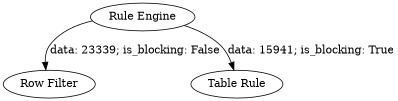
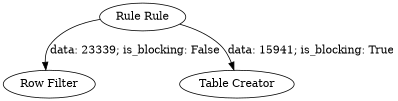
(143, 17) -> (143, 17)
(237, 84) -> (237, 84)
